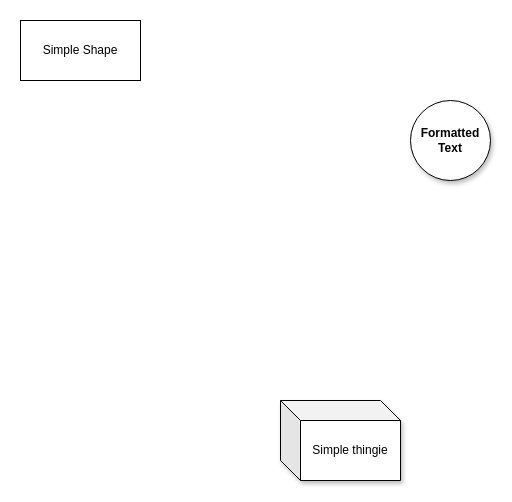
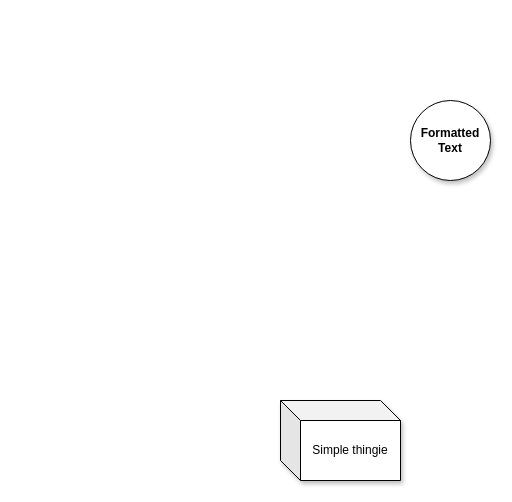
(81, 51) -> none
